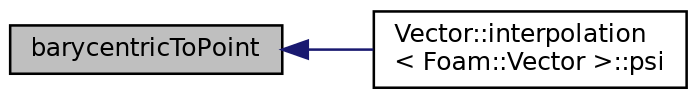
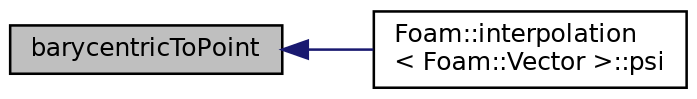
(530, 50) -> (530, 50)
